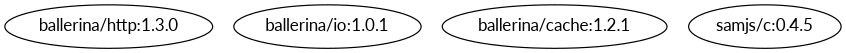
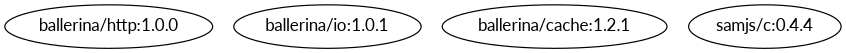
(109, 27) -> (109, 27)
(765, 27) -> (765, 27)
